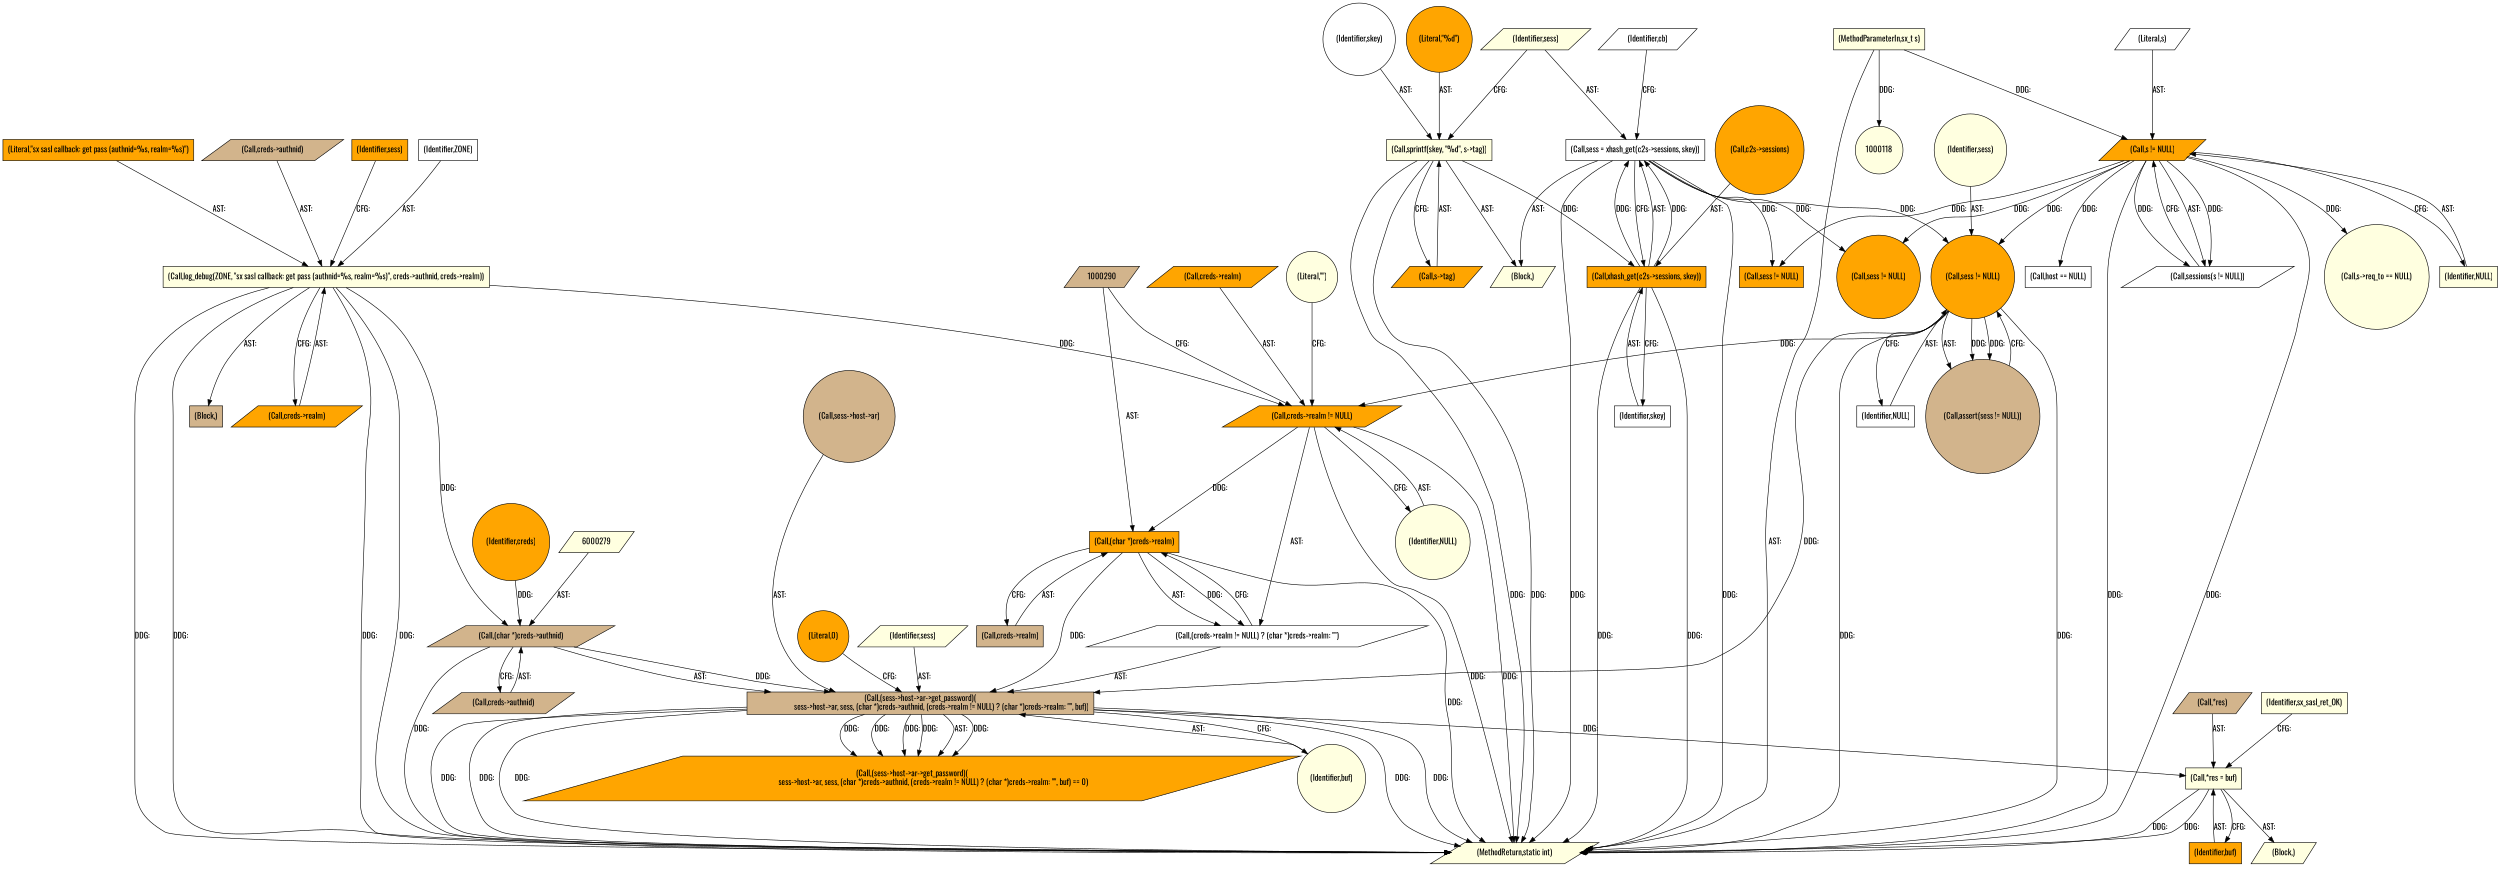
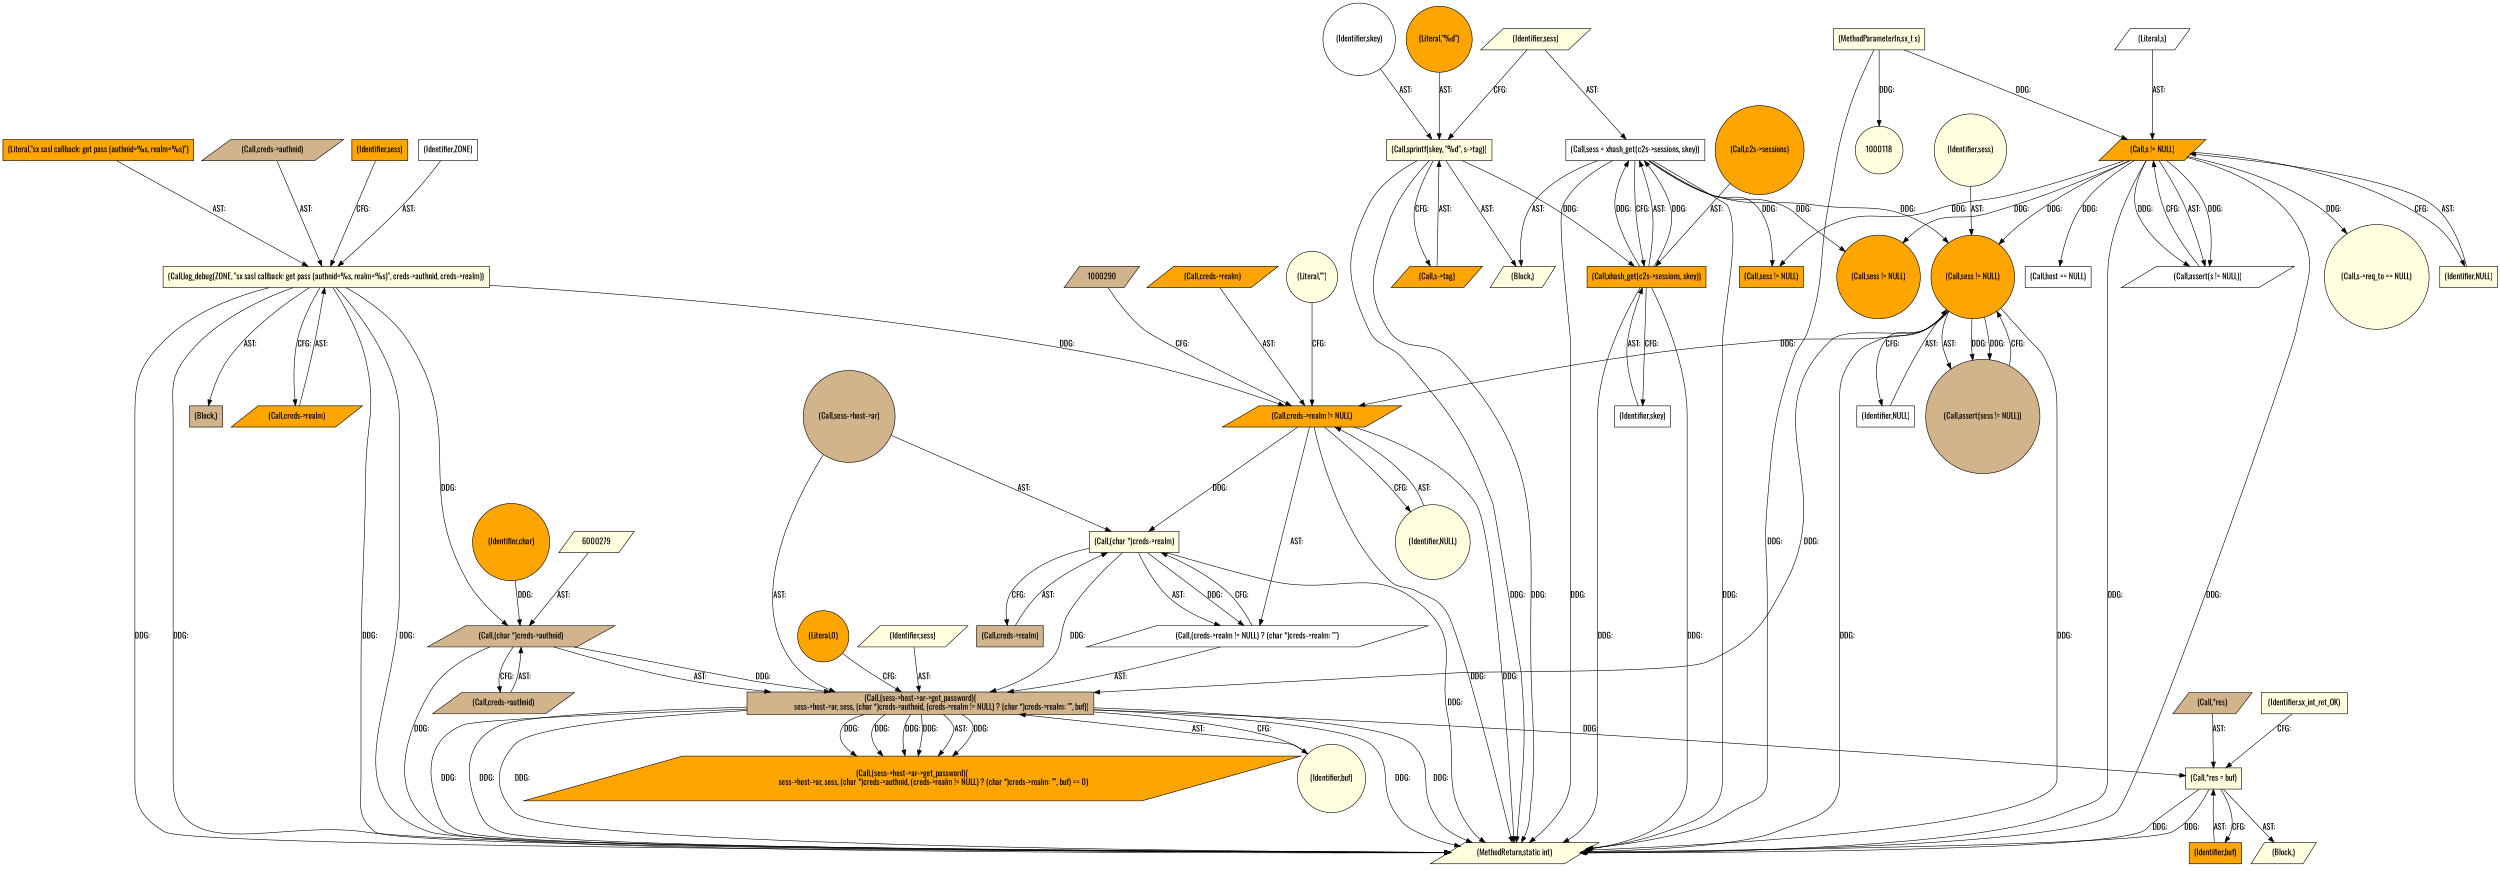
(1648, 39) -> none
(2208, 277) -> (2208, 277)
(1118, 407) -> (998, 482)
(511, 542) -> (511, 542)
(1134, 542) -> (1134, 542)
(1776, 542) -> (1776, 542)
(2304, 703) -> (2304, 703)
